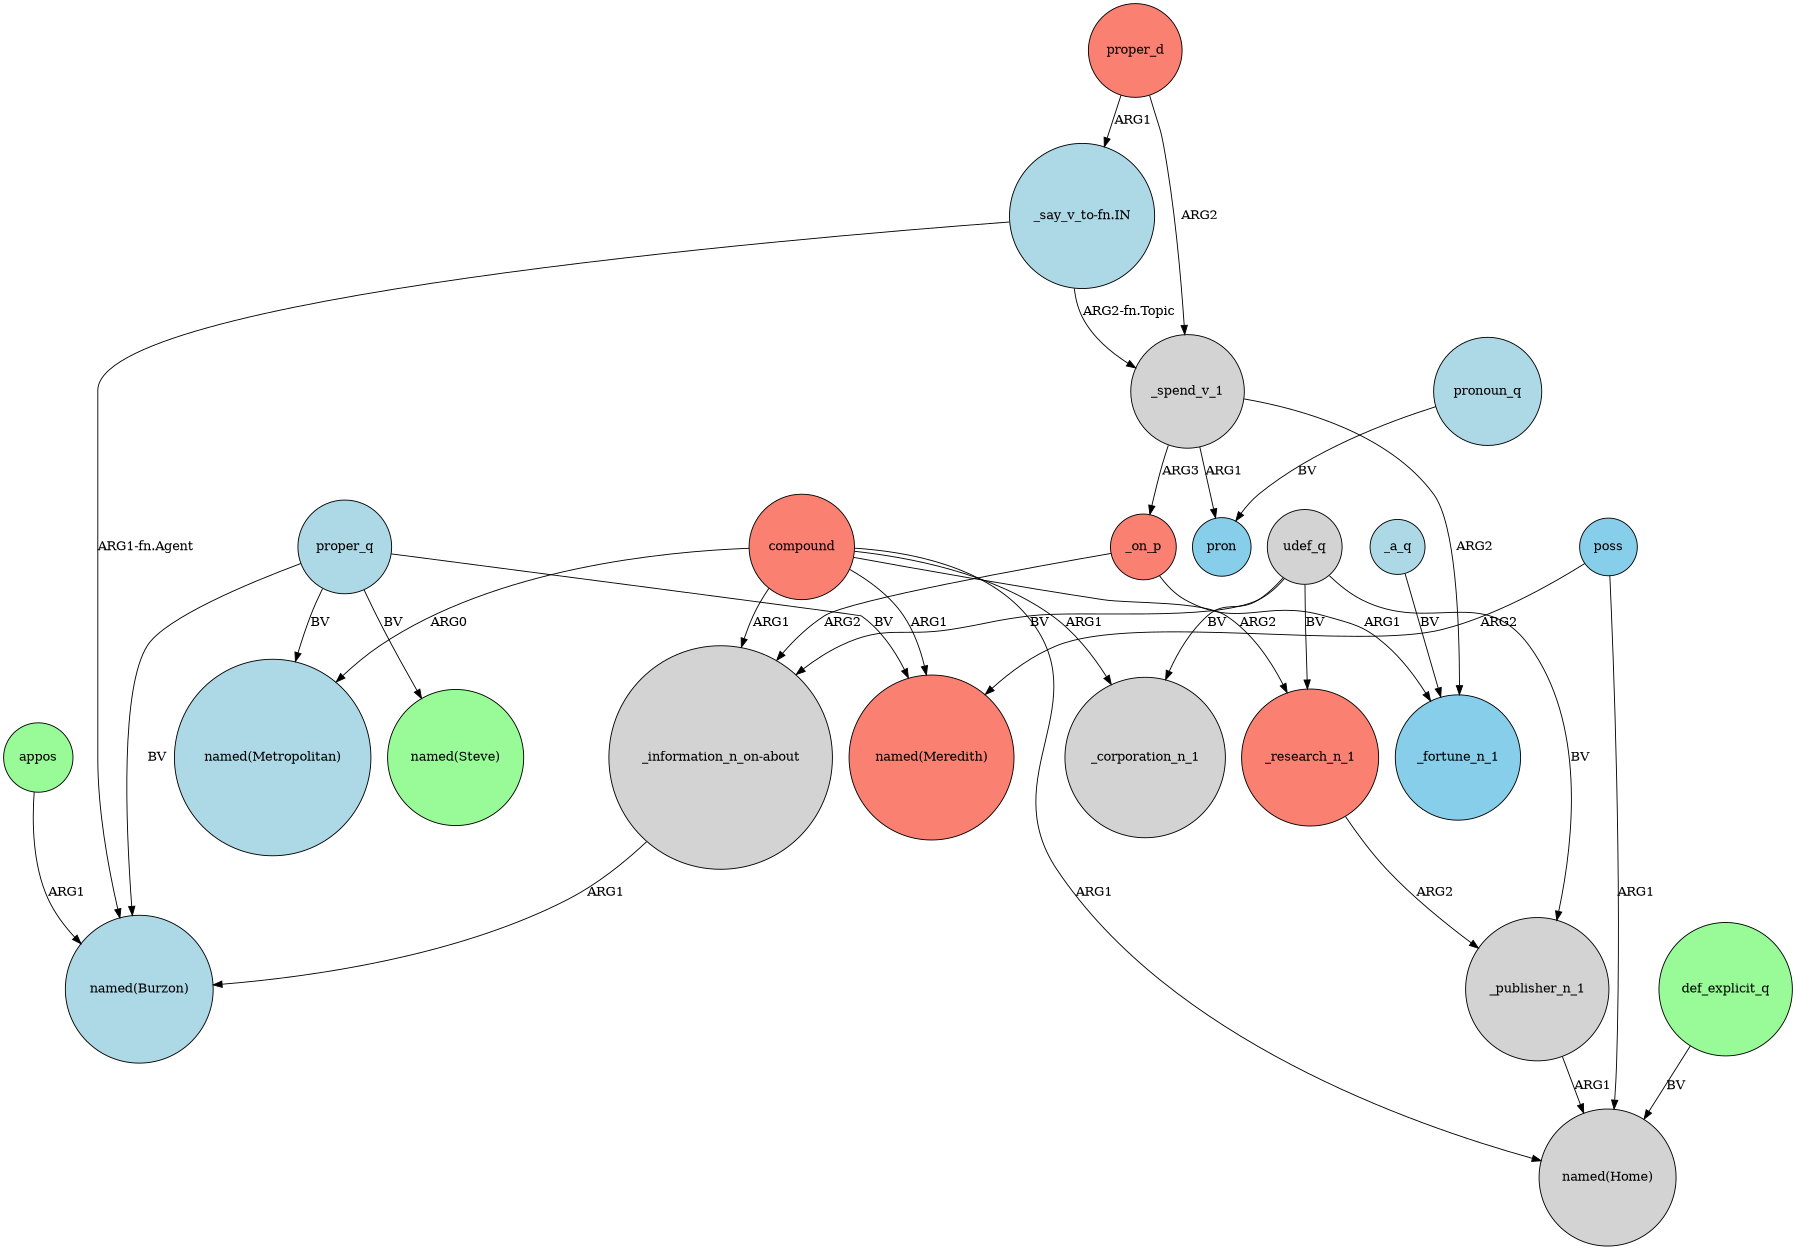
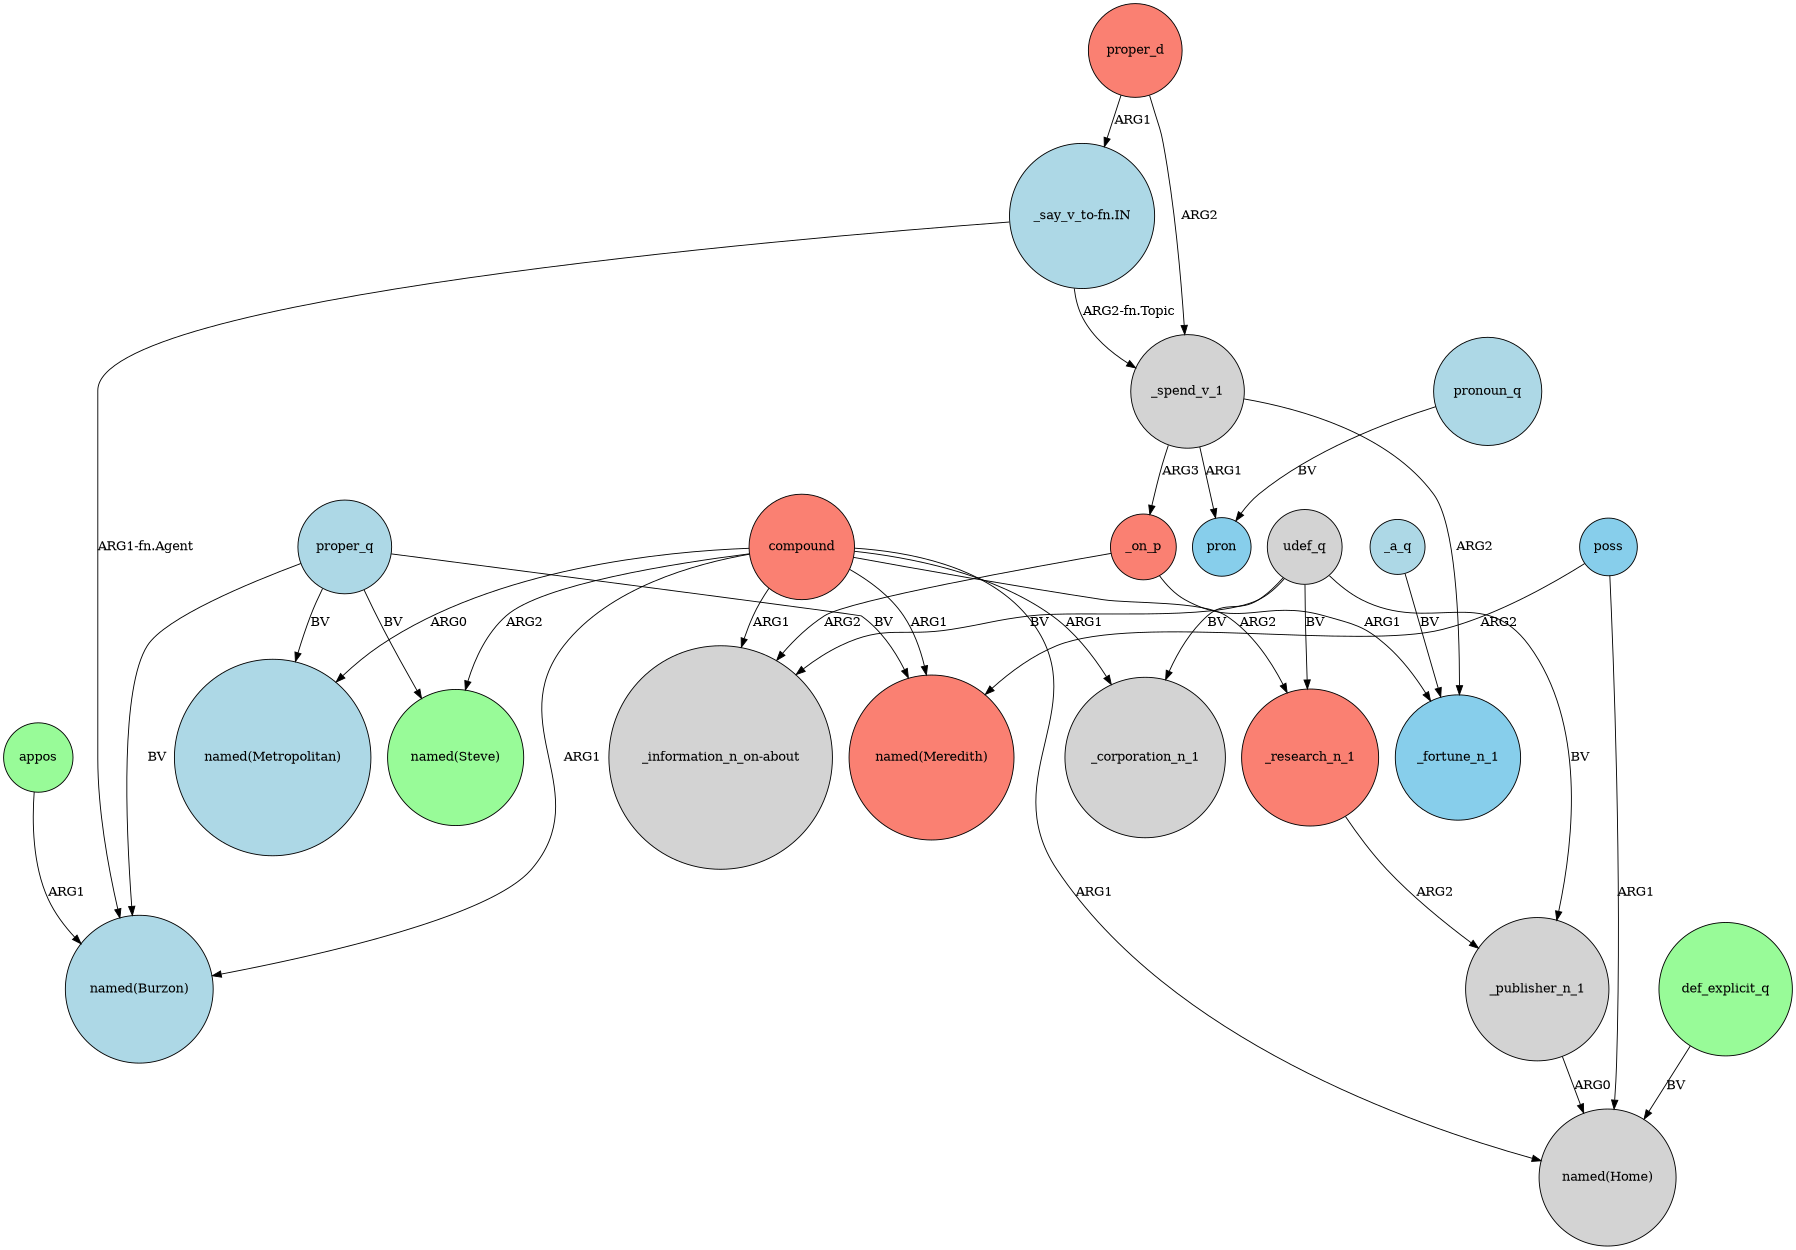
none -> (579, 585)
(447, 945) -> (555, 817)
(1593, 1086) -> (1593, 1086)
